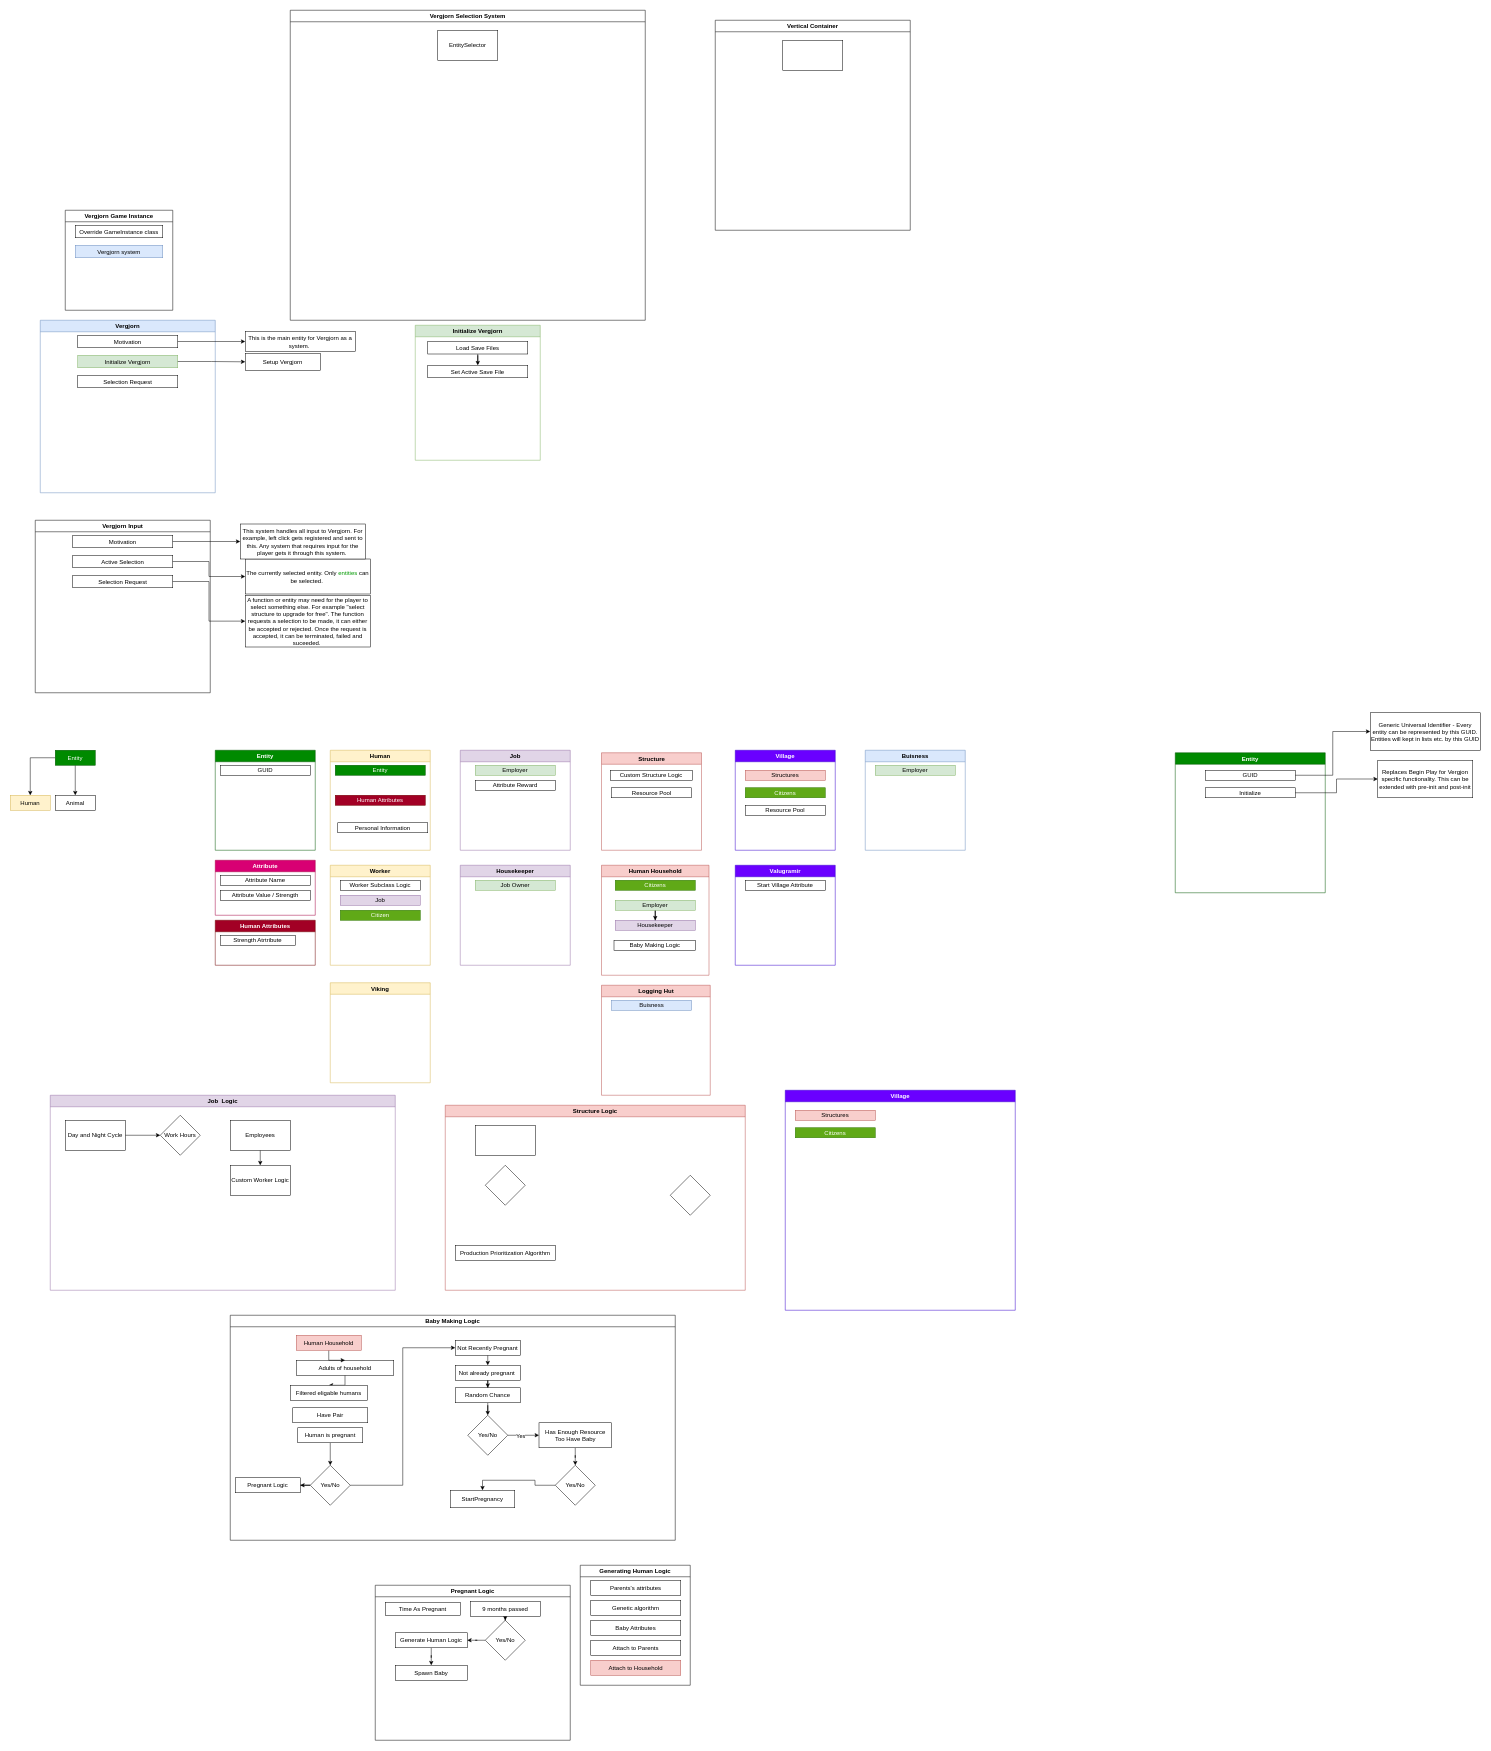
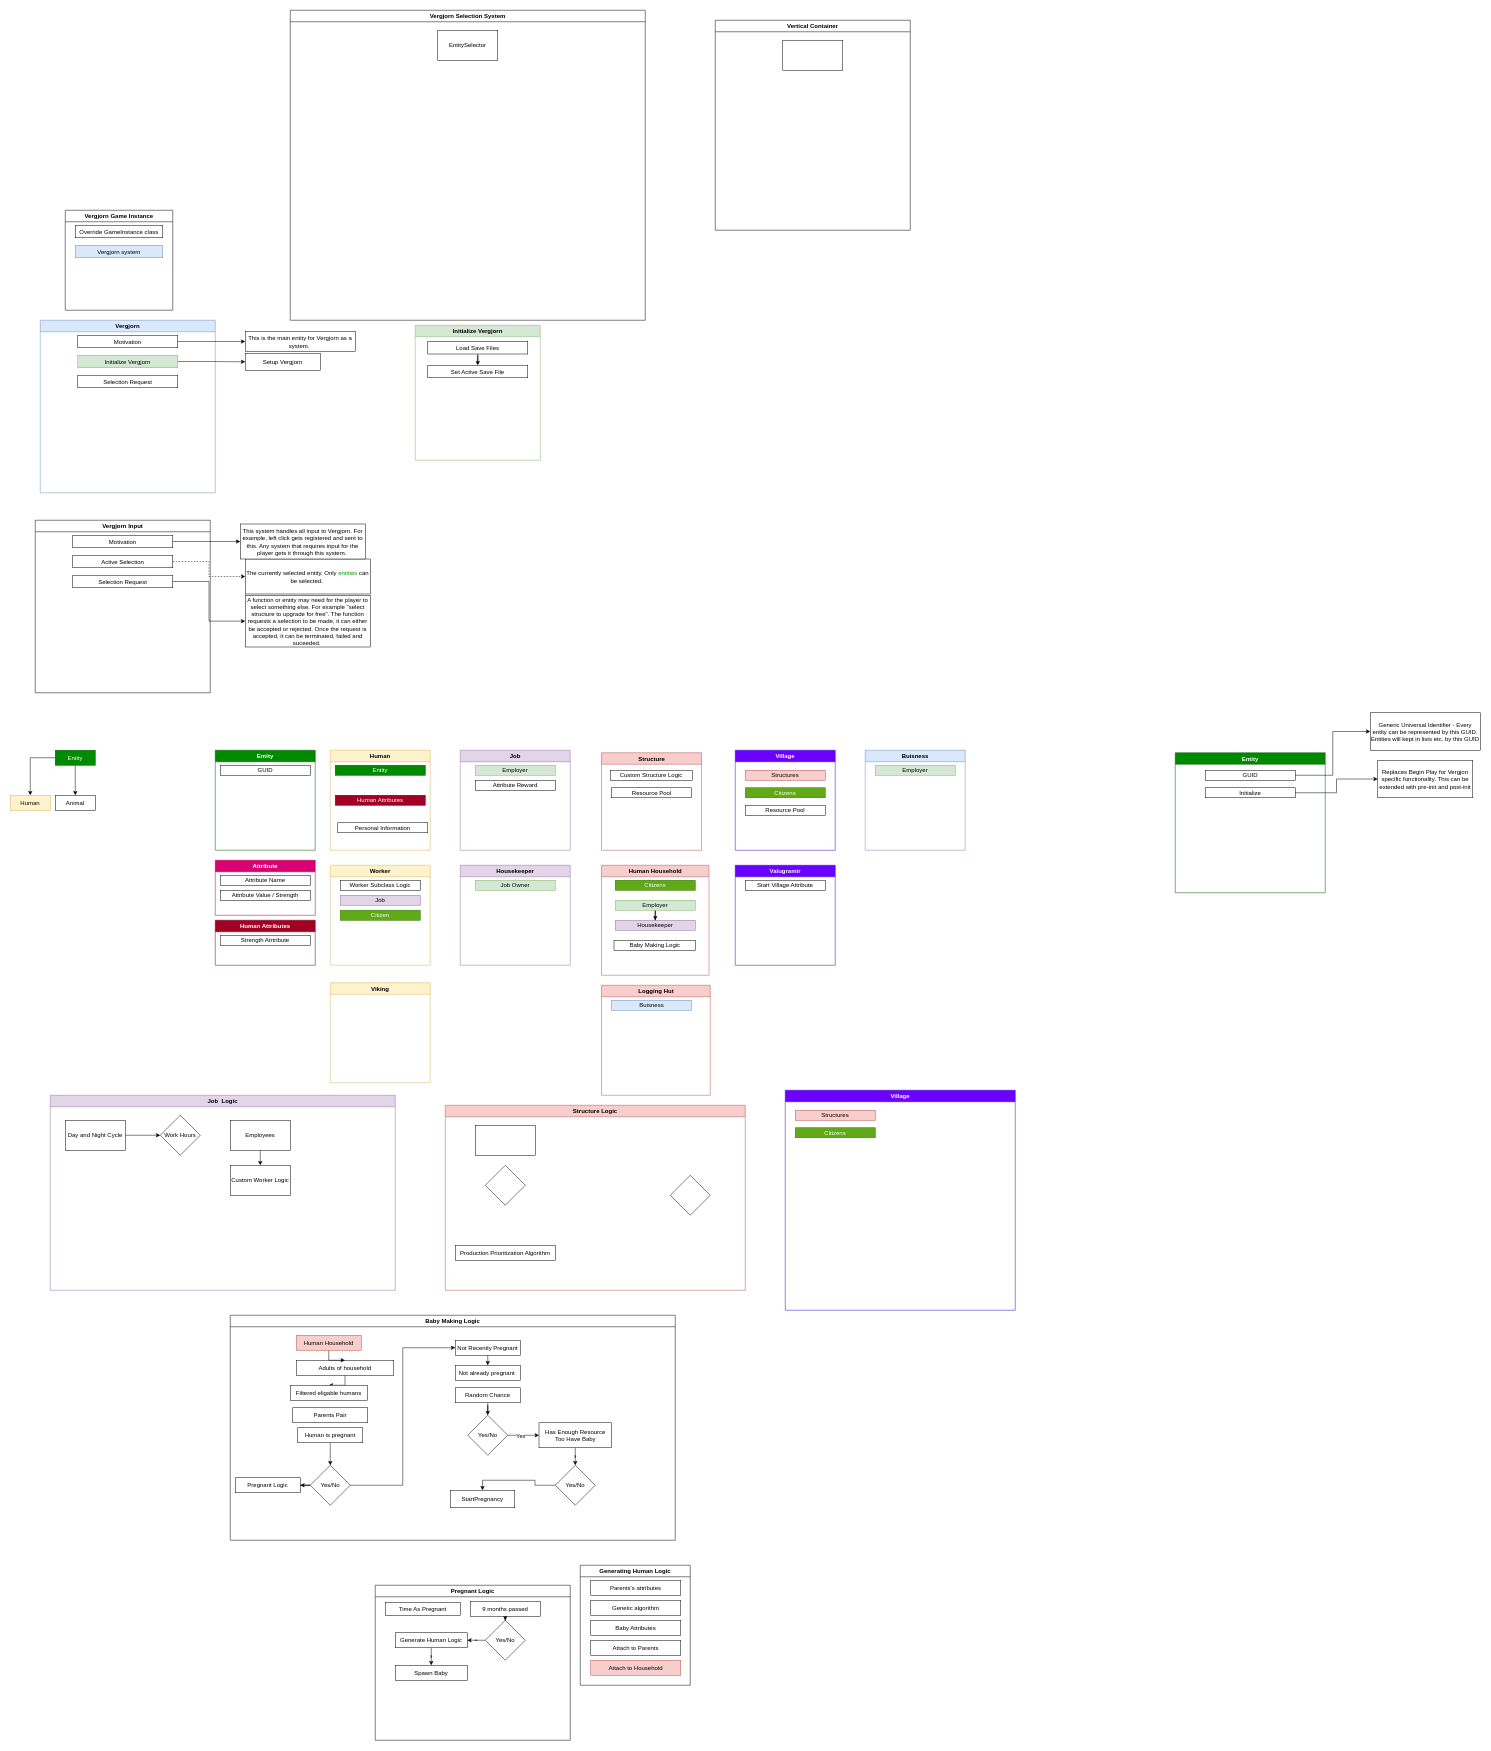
(190, 562) -> (190, 562)
(258, 940) -> (265, 940)
(488, 1386) -> none
(330, 1415) -> (330, 1415)
